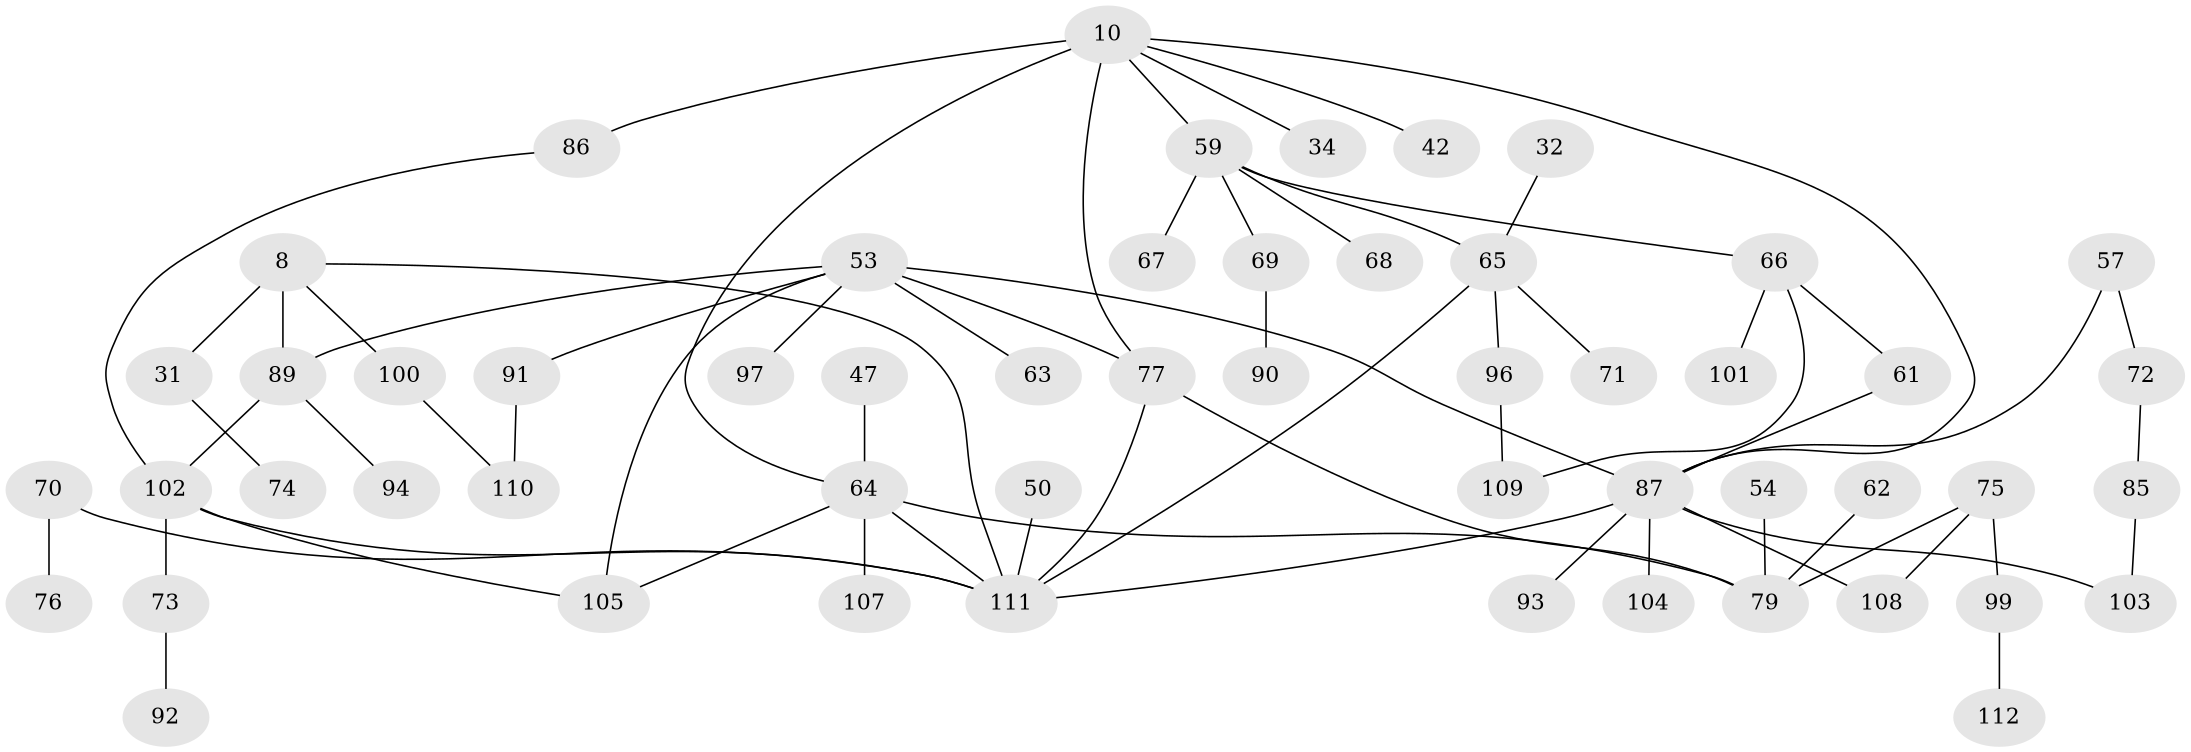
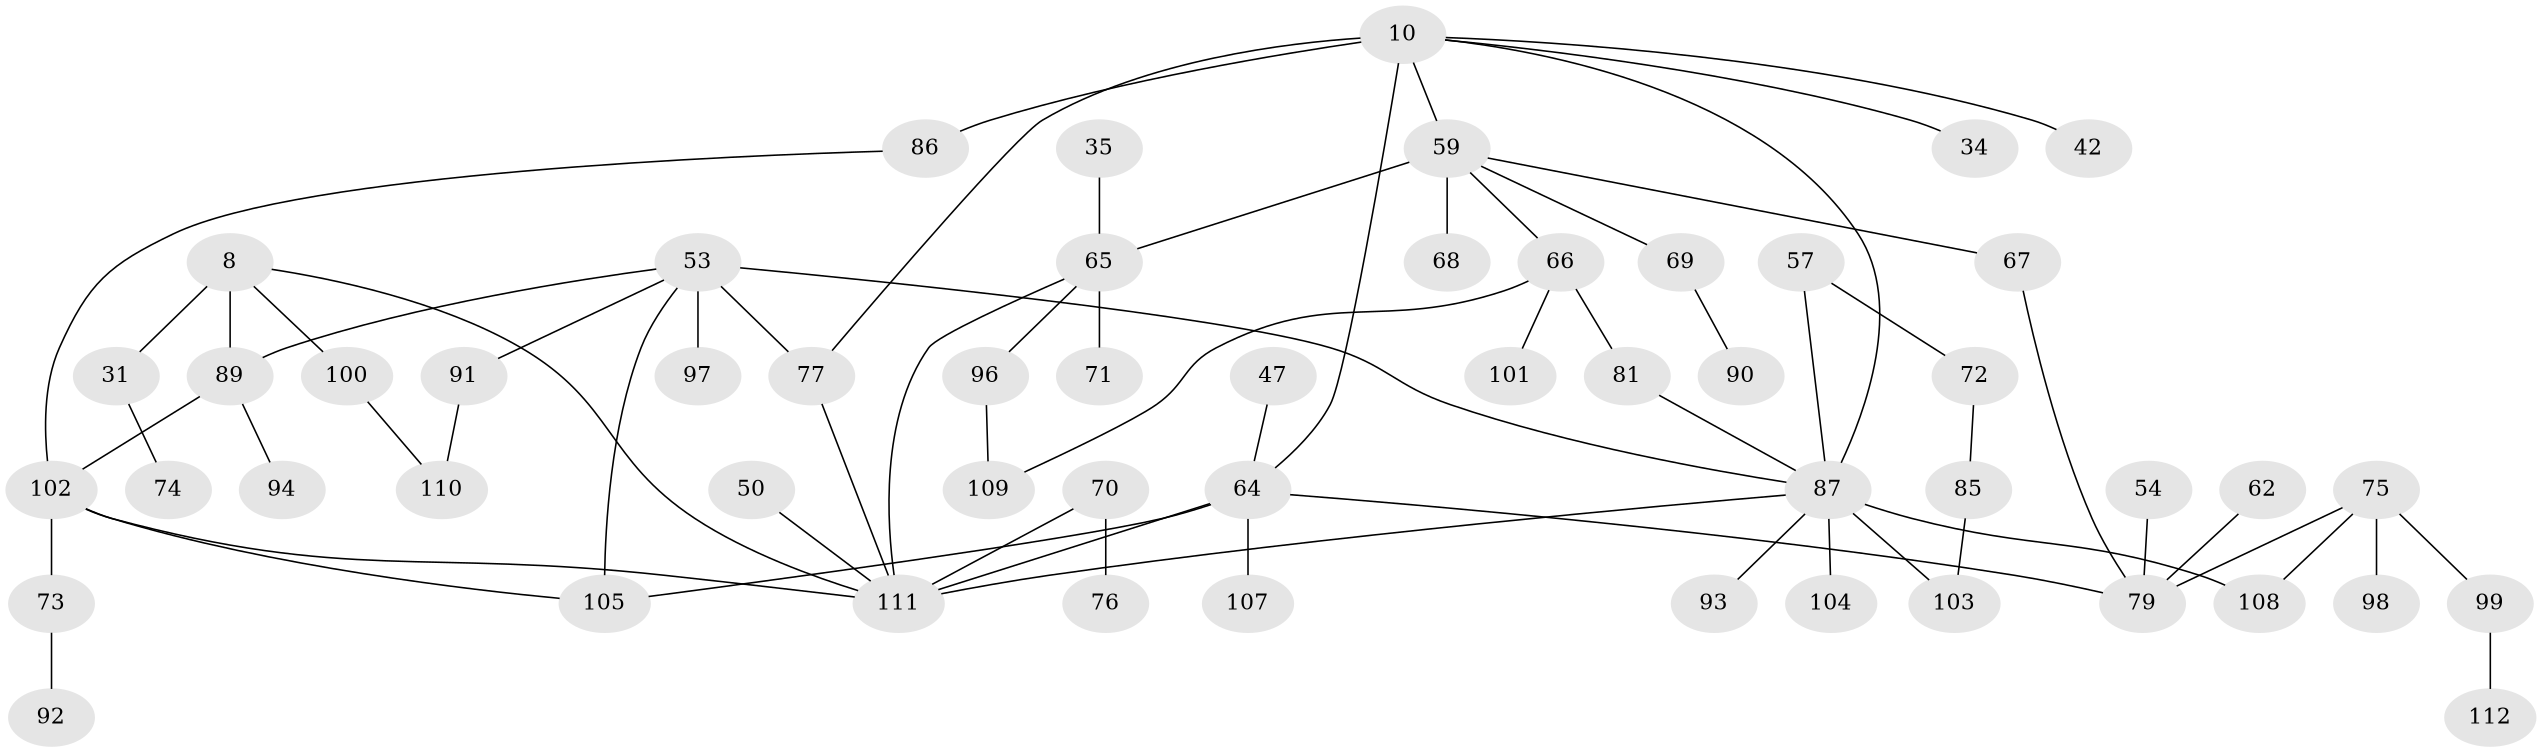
(1551, 149) -> (1099, 149)
(1038, 376) -> none
(1908, 376) -> (1627, 376)
(1448, 520) -> (2062, 439)
none -> (2377, 604)
